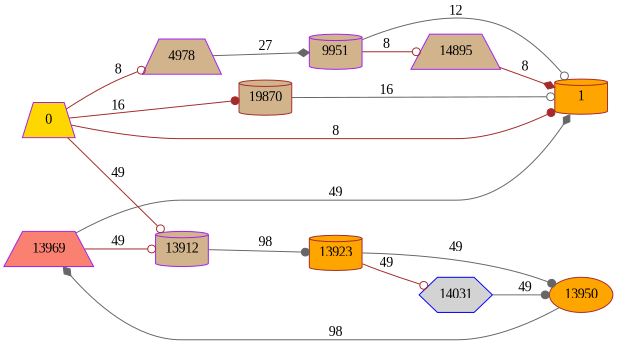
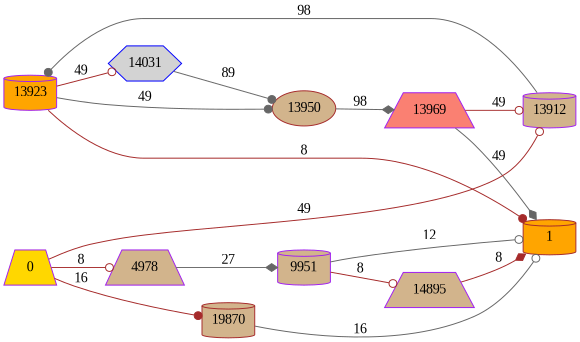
(311, 139) -> (283, 158)
(336, 253) -> (30, 93)
(525, 288) -> (228, 74)
(581, 295) -> (304, 108)
